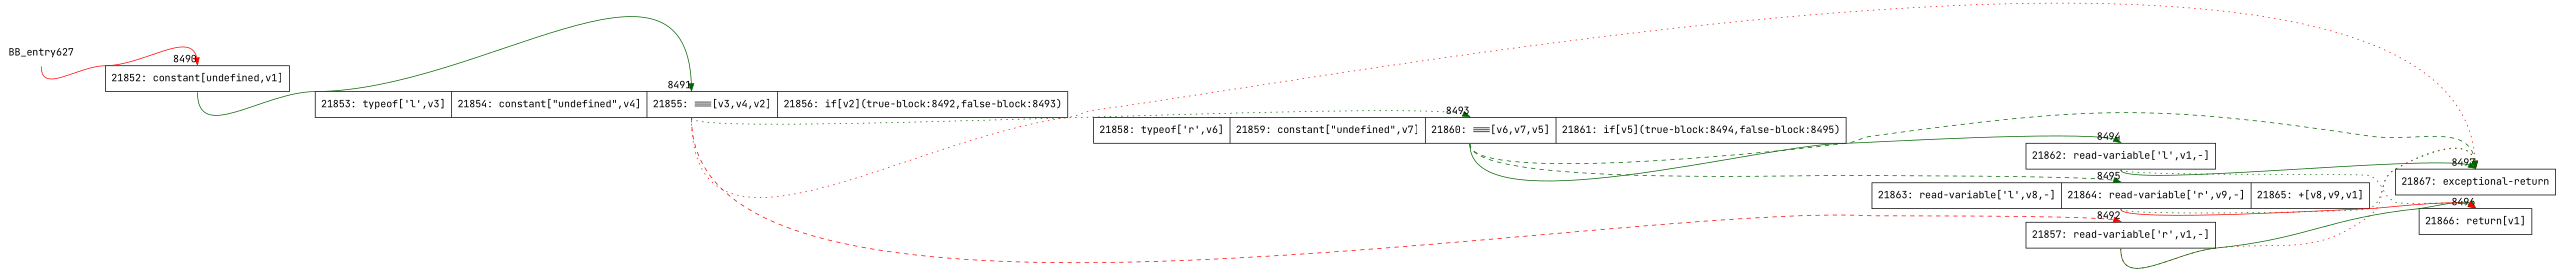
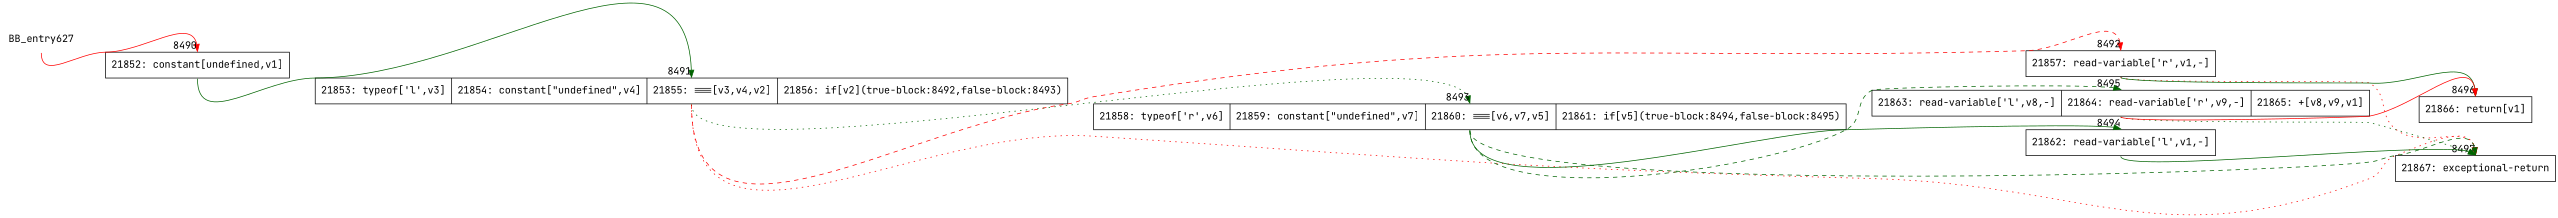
(2301, 174) -> none
